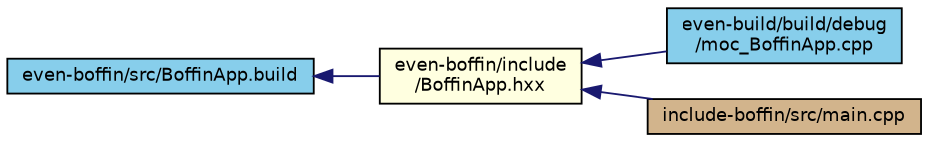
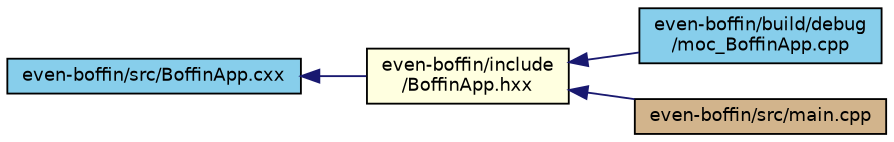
(784, 36) -> (760, 36)
(161, 76) -> (154, 76)
(784, 117) -> (760, 117)
